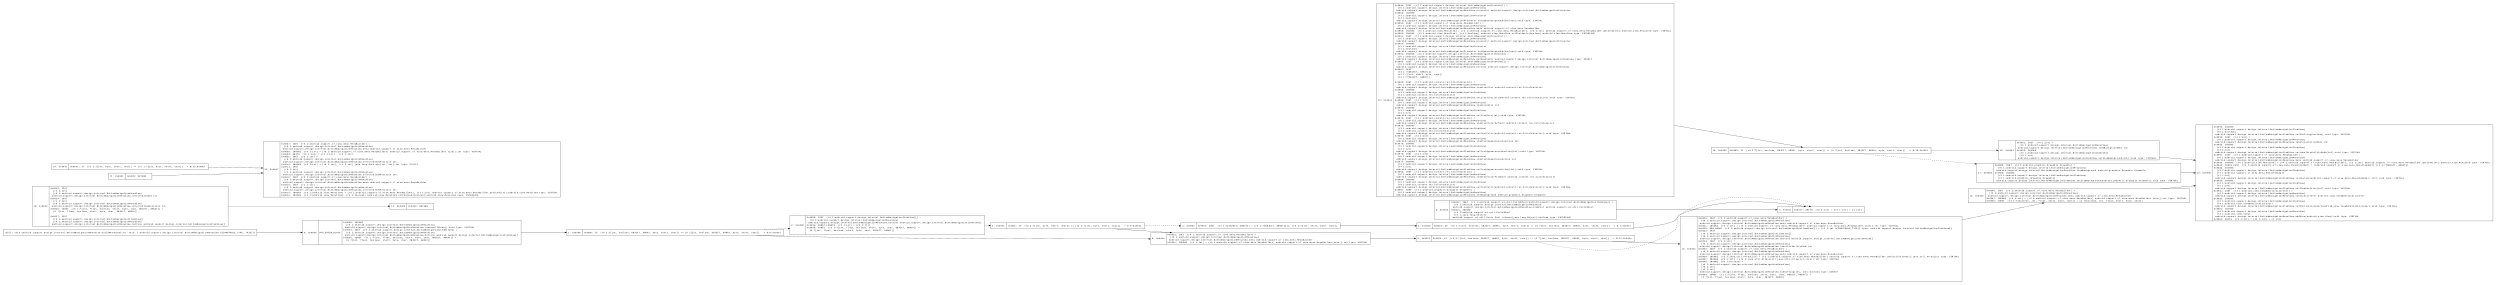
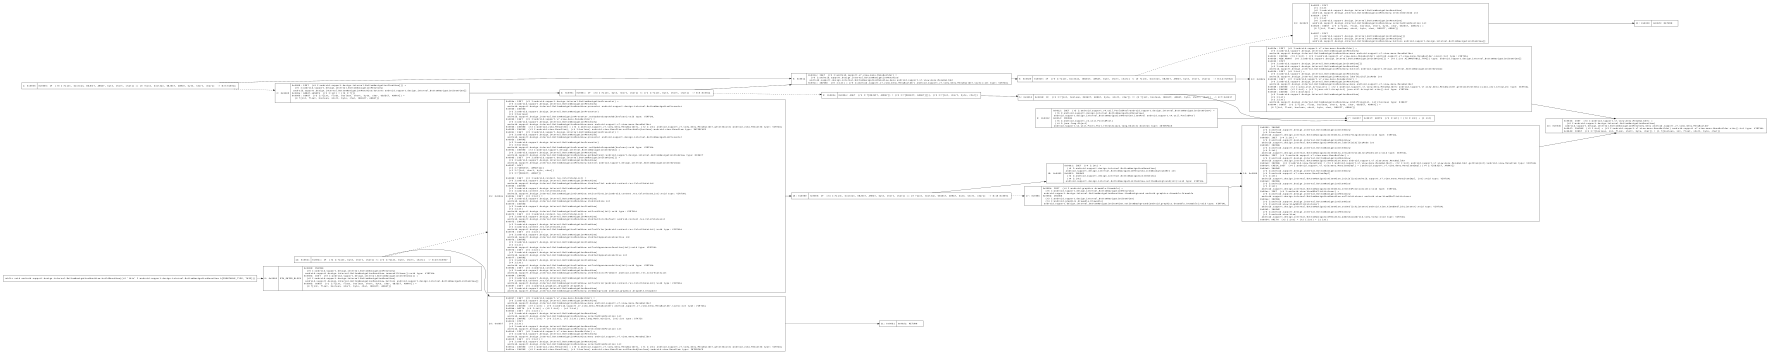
(207, 174) -> (831, 324)
(2177, 187) -> (1577, 140)
(1677, 227) -> (1212, 52)
(543, 233) -> none
none -> (436, 245)
